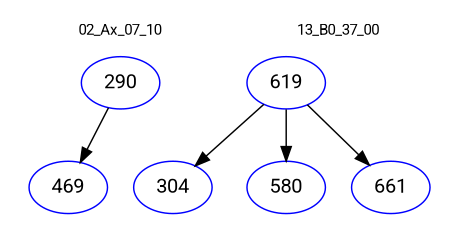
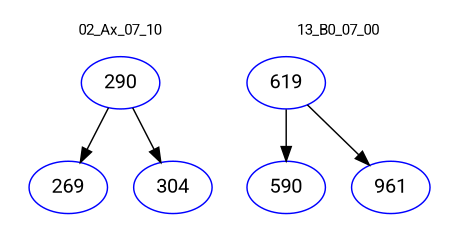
(338, 31) -> (338, 31)
(245, 121) -> (143, 129)
(68, 187) -> (68, 187)
(286, 187) -> (286, 187)
(391, 187) -> (391, 187)
